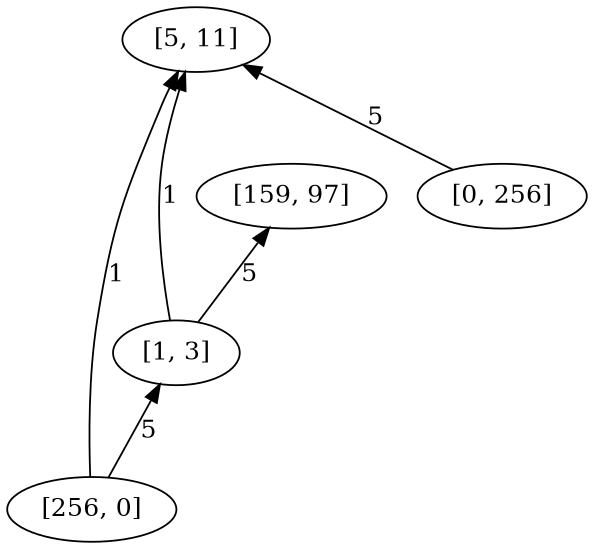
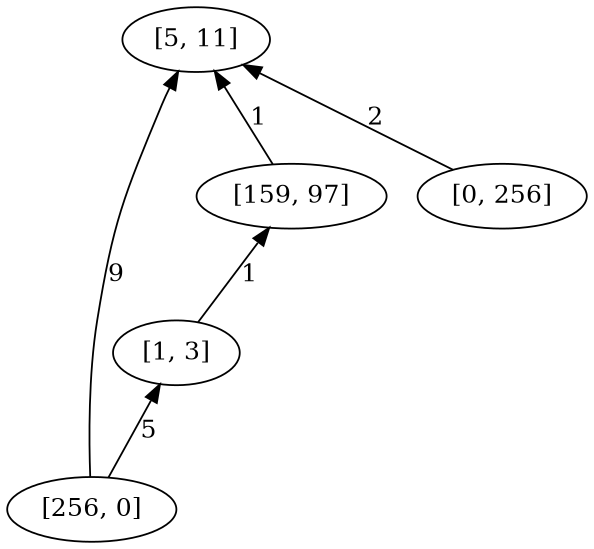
(376, 118) -> (376, 118)
(159, 204) -> (249, 125)
(117, 274) -> (117, 274)
(250, 274) -> (250, 274)
